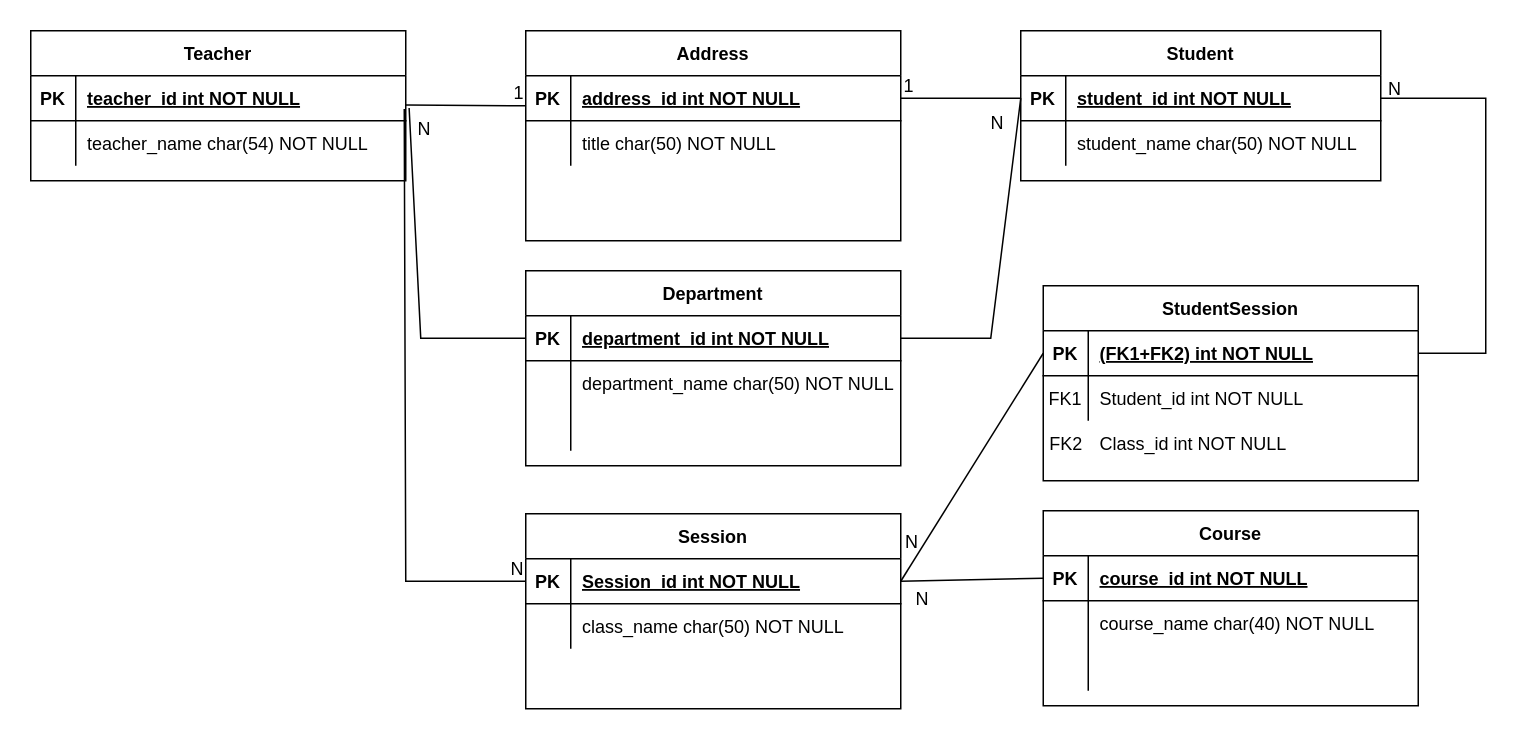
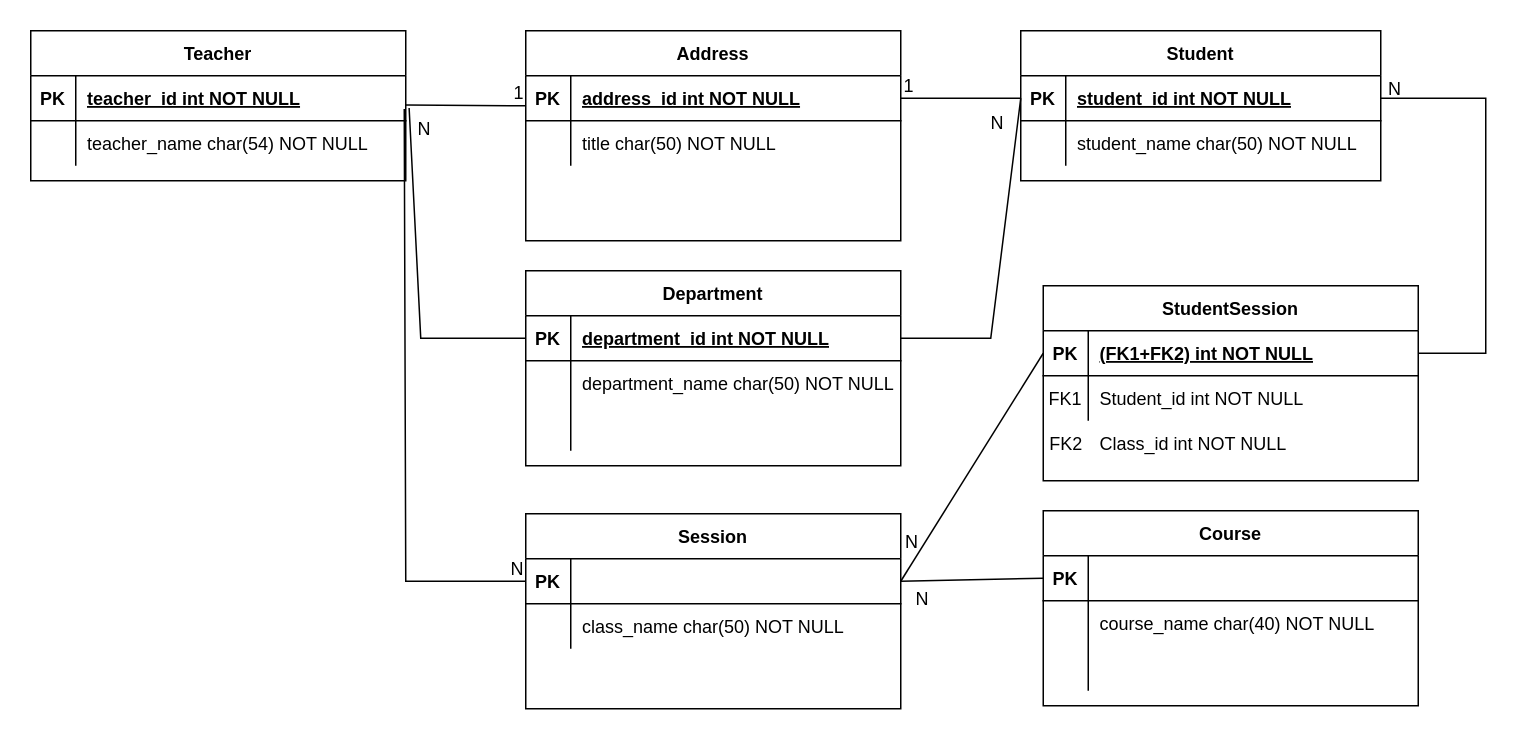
(1253, 578) -> none
(736, 581) -> none
